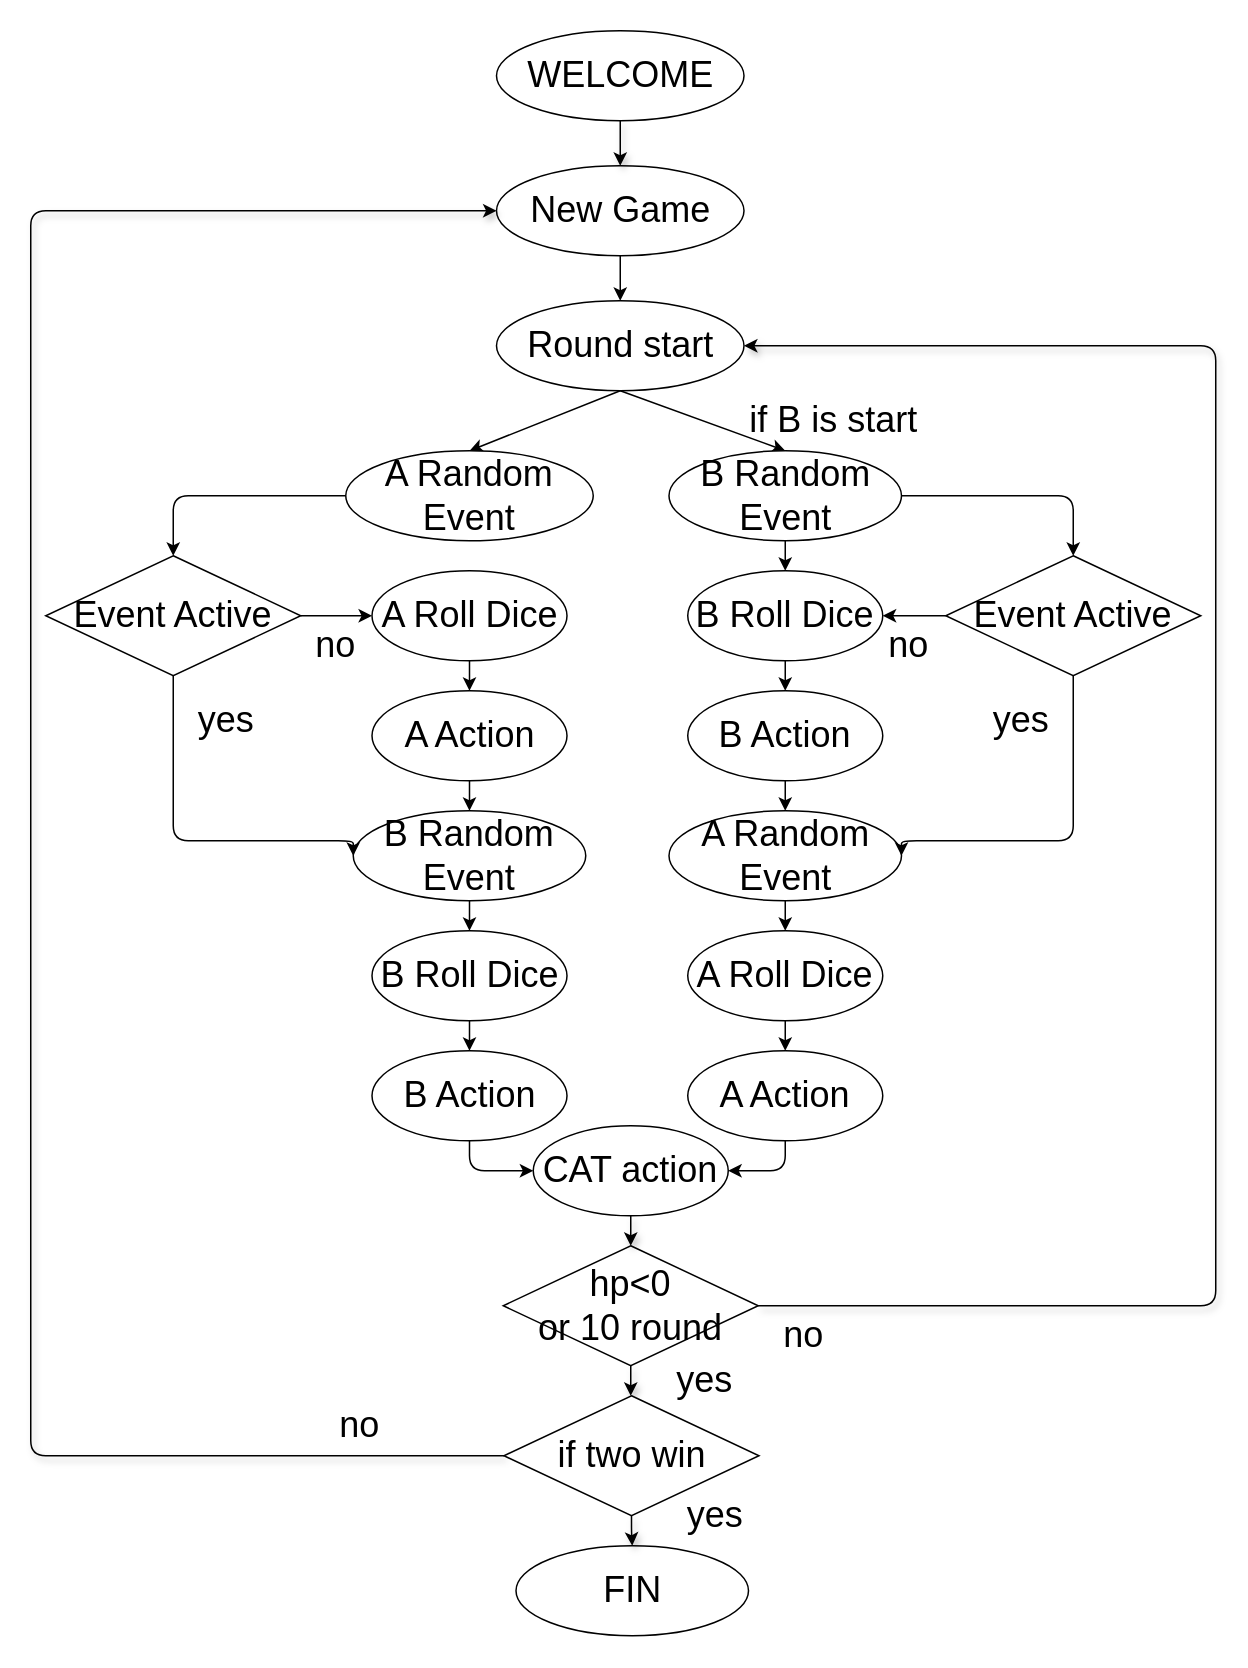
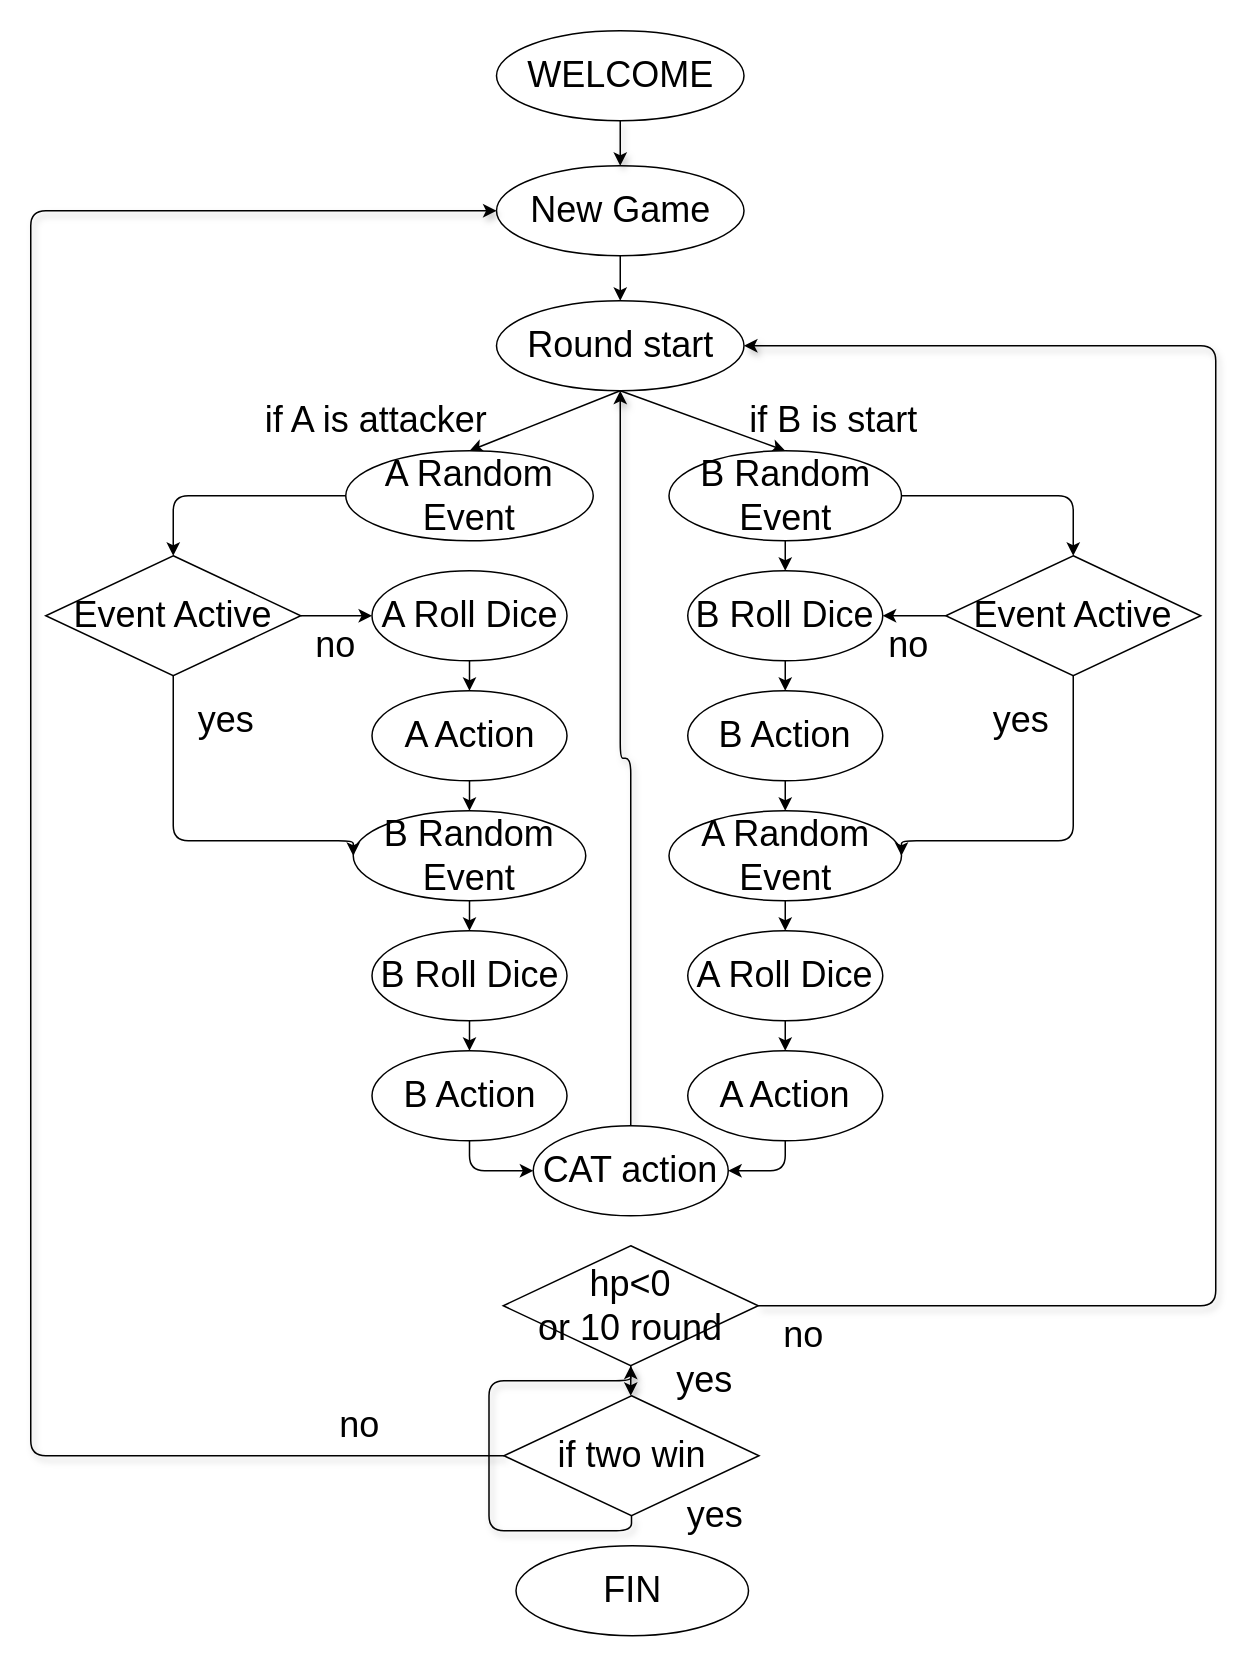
none -> (376, 421)
(631, 1226) -> (629, 761)
(632, 1531) -> (489, 1459)
